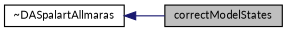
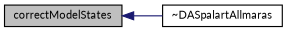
(150, 16) -> (148, 16)
